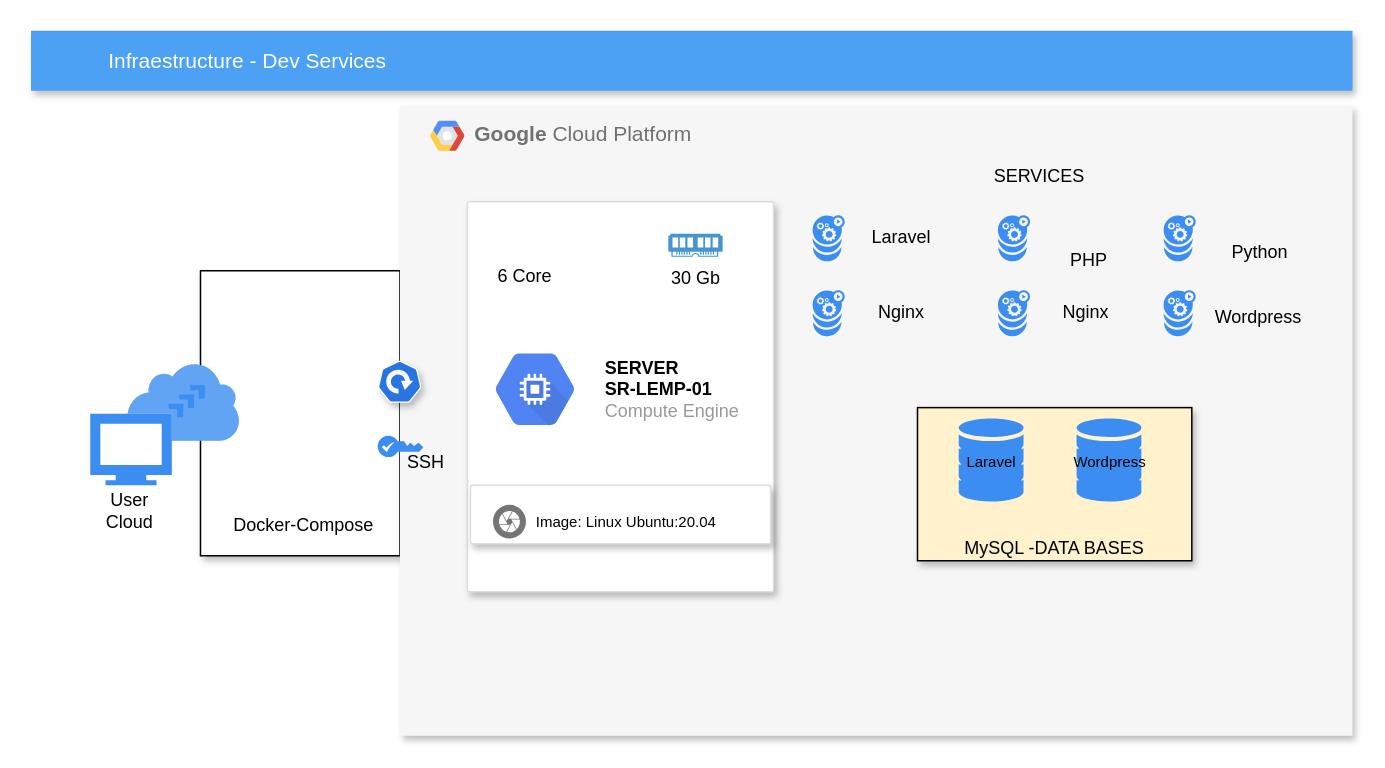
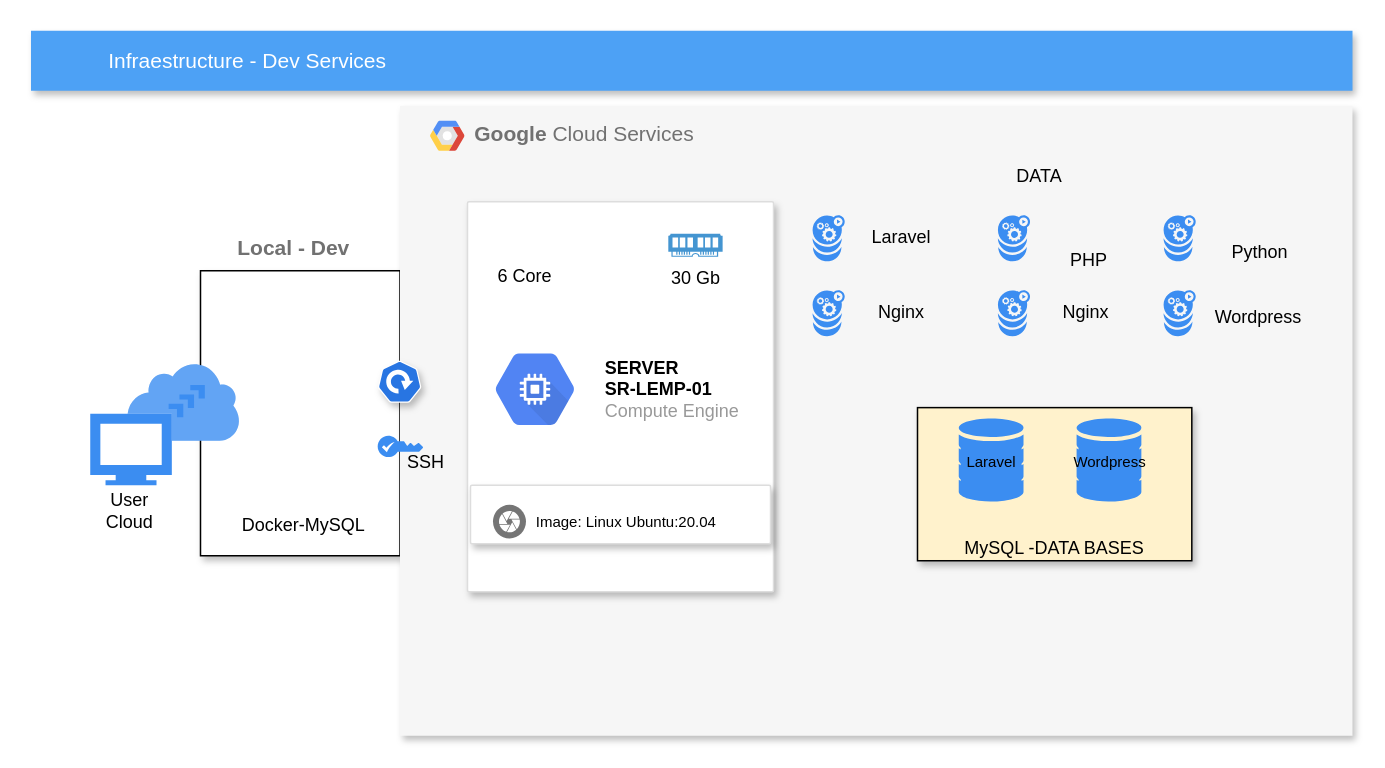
(585, 135) -> (585, 135)
(1040, 176) -> (1040, 176)
none -> (295, 248)
(304, 526) -> (304, 526)
